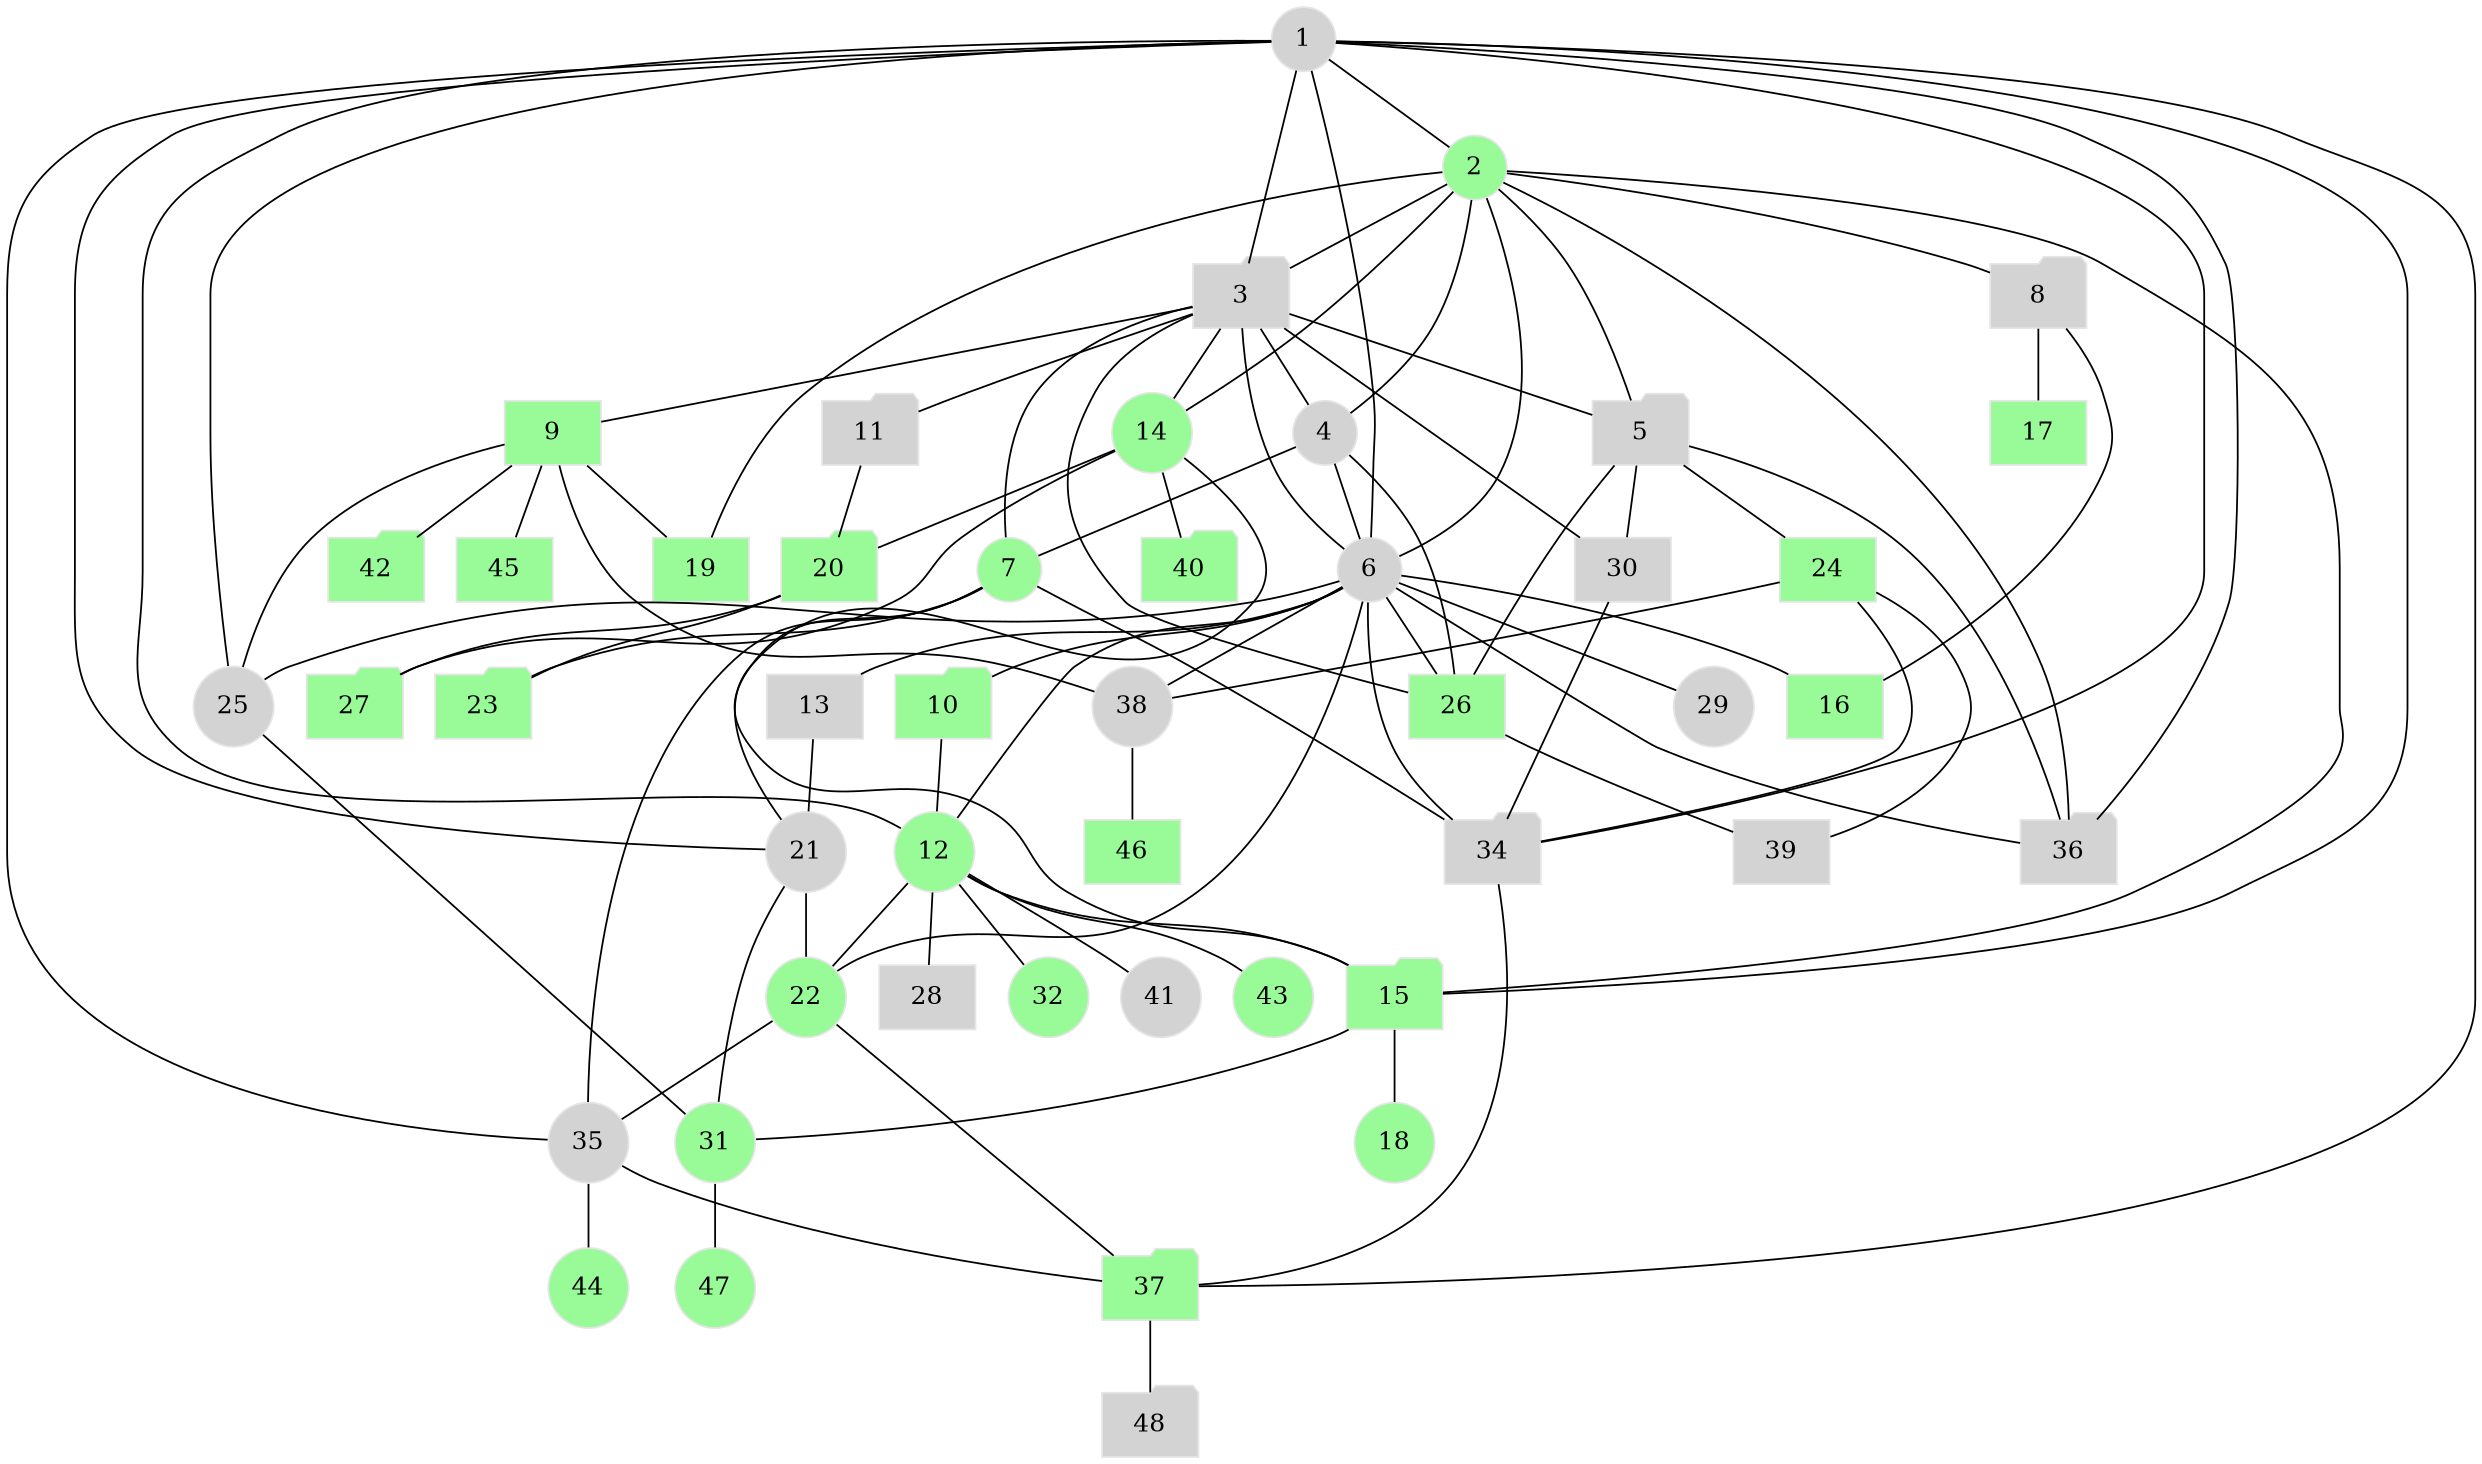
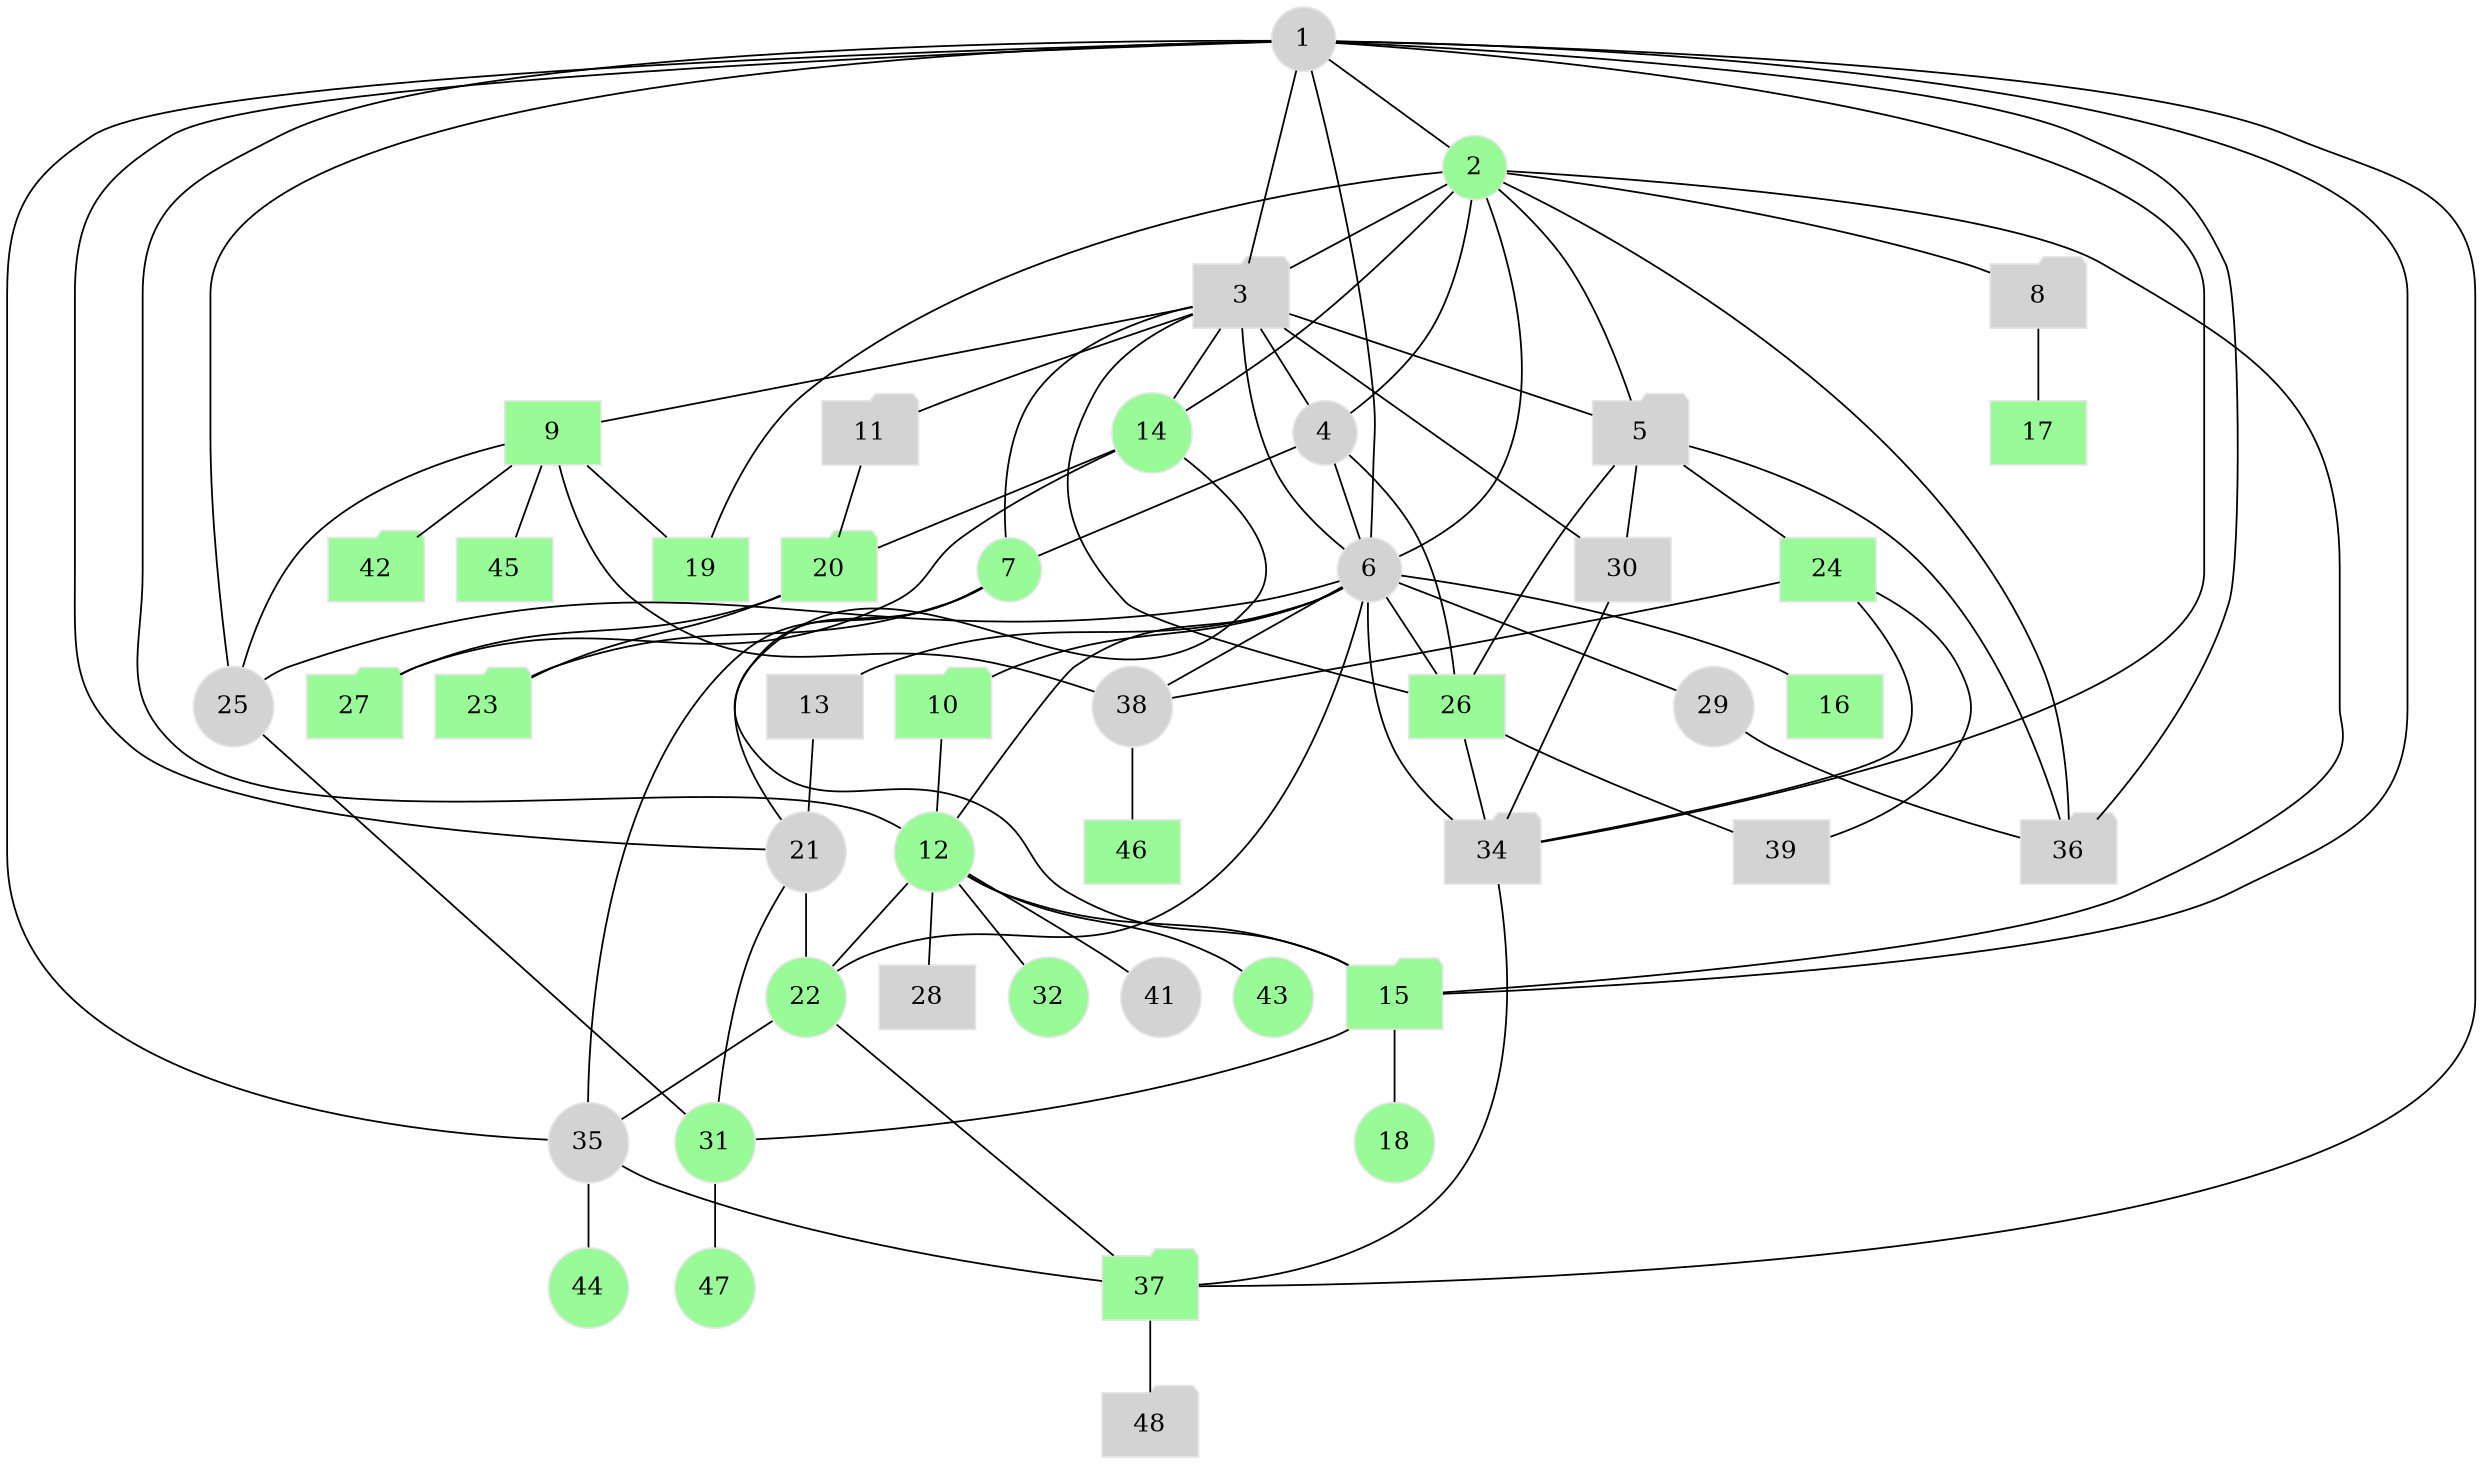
(2063, 536) -> none
(1189, 570) -> none
(1244, 697) -> (1475, 779)
(1690, 760) -> (1880, 793)
